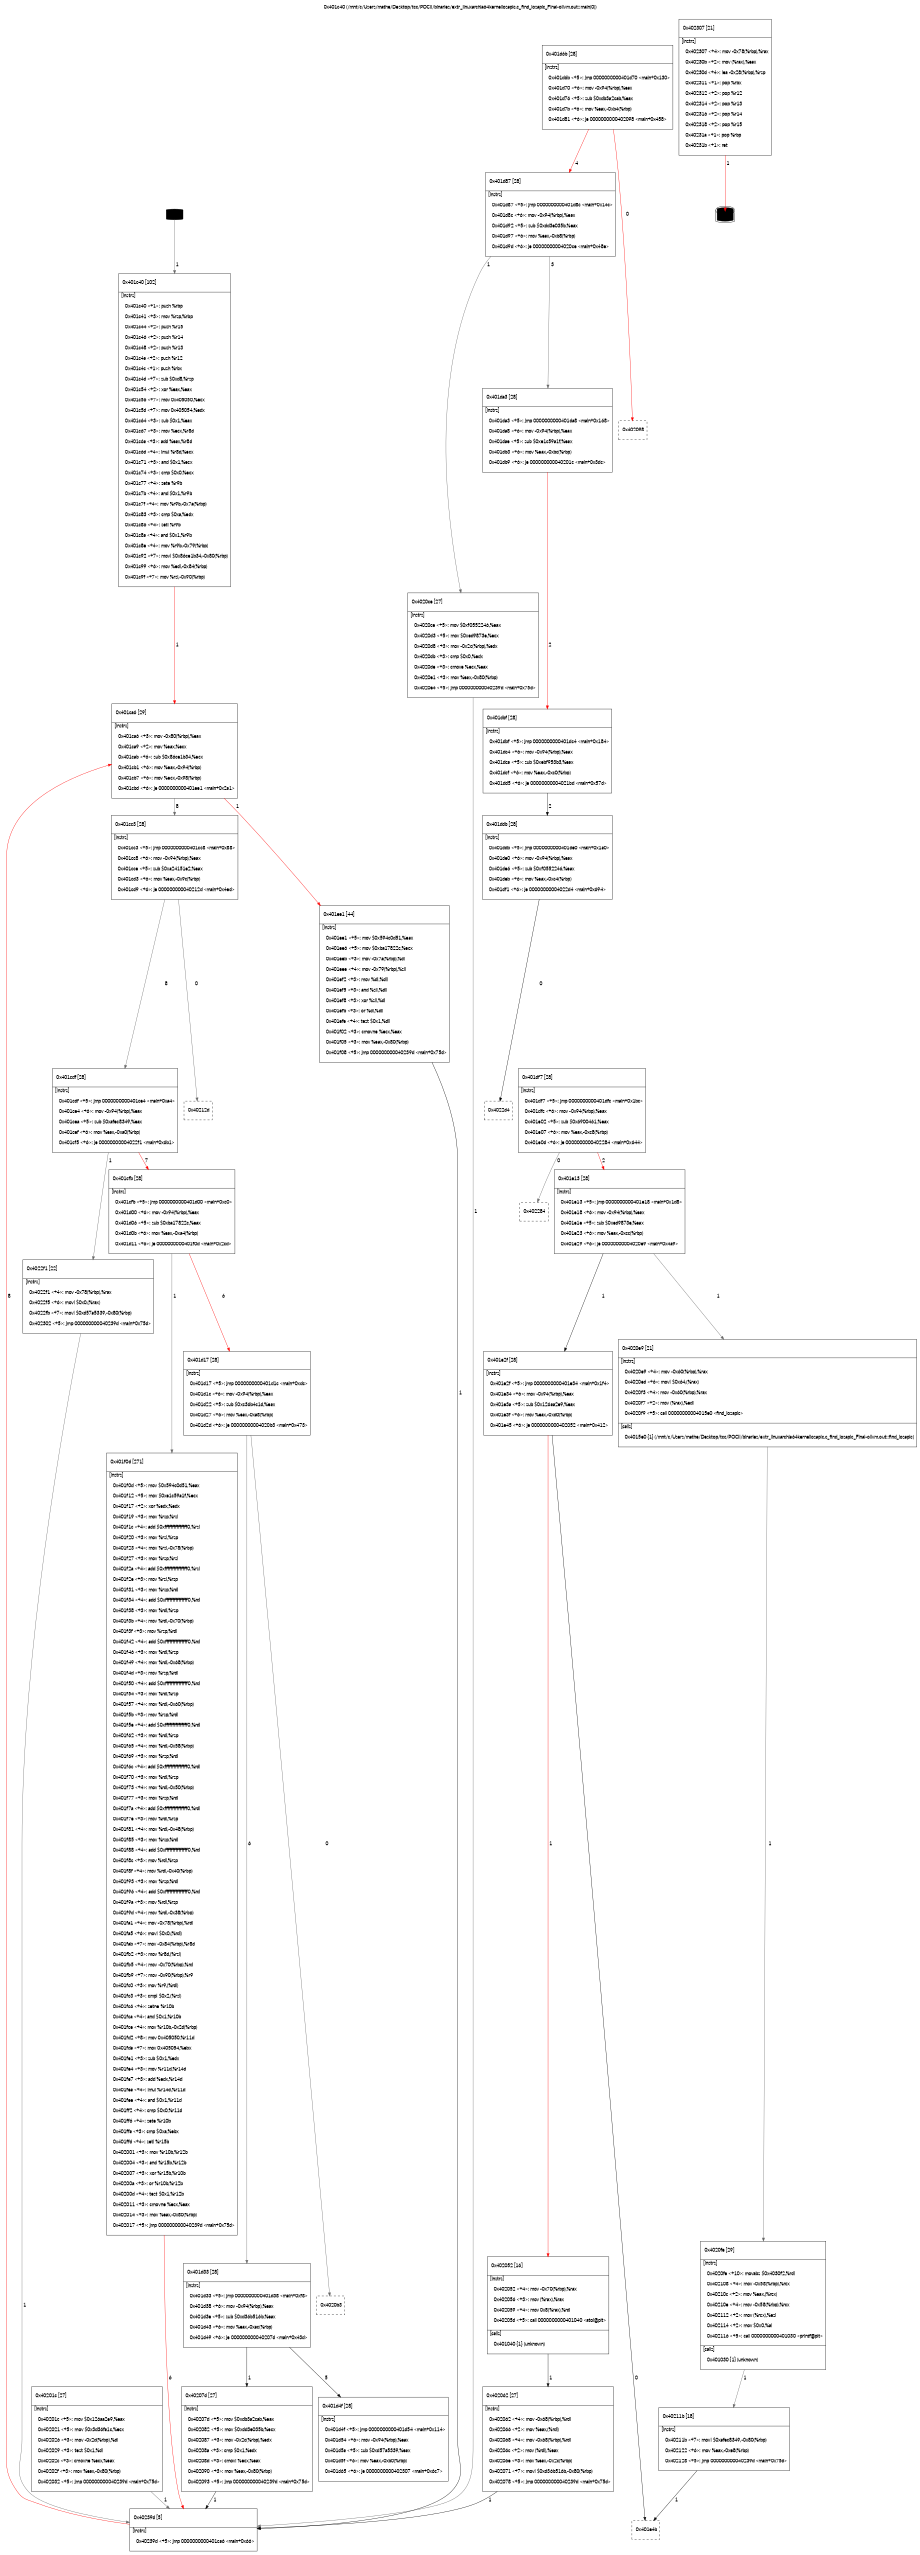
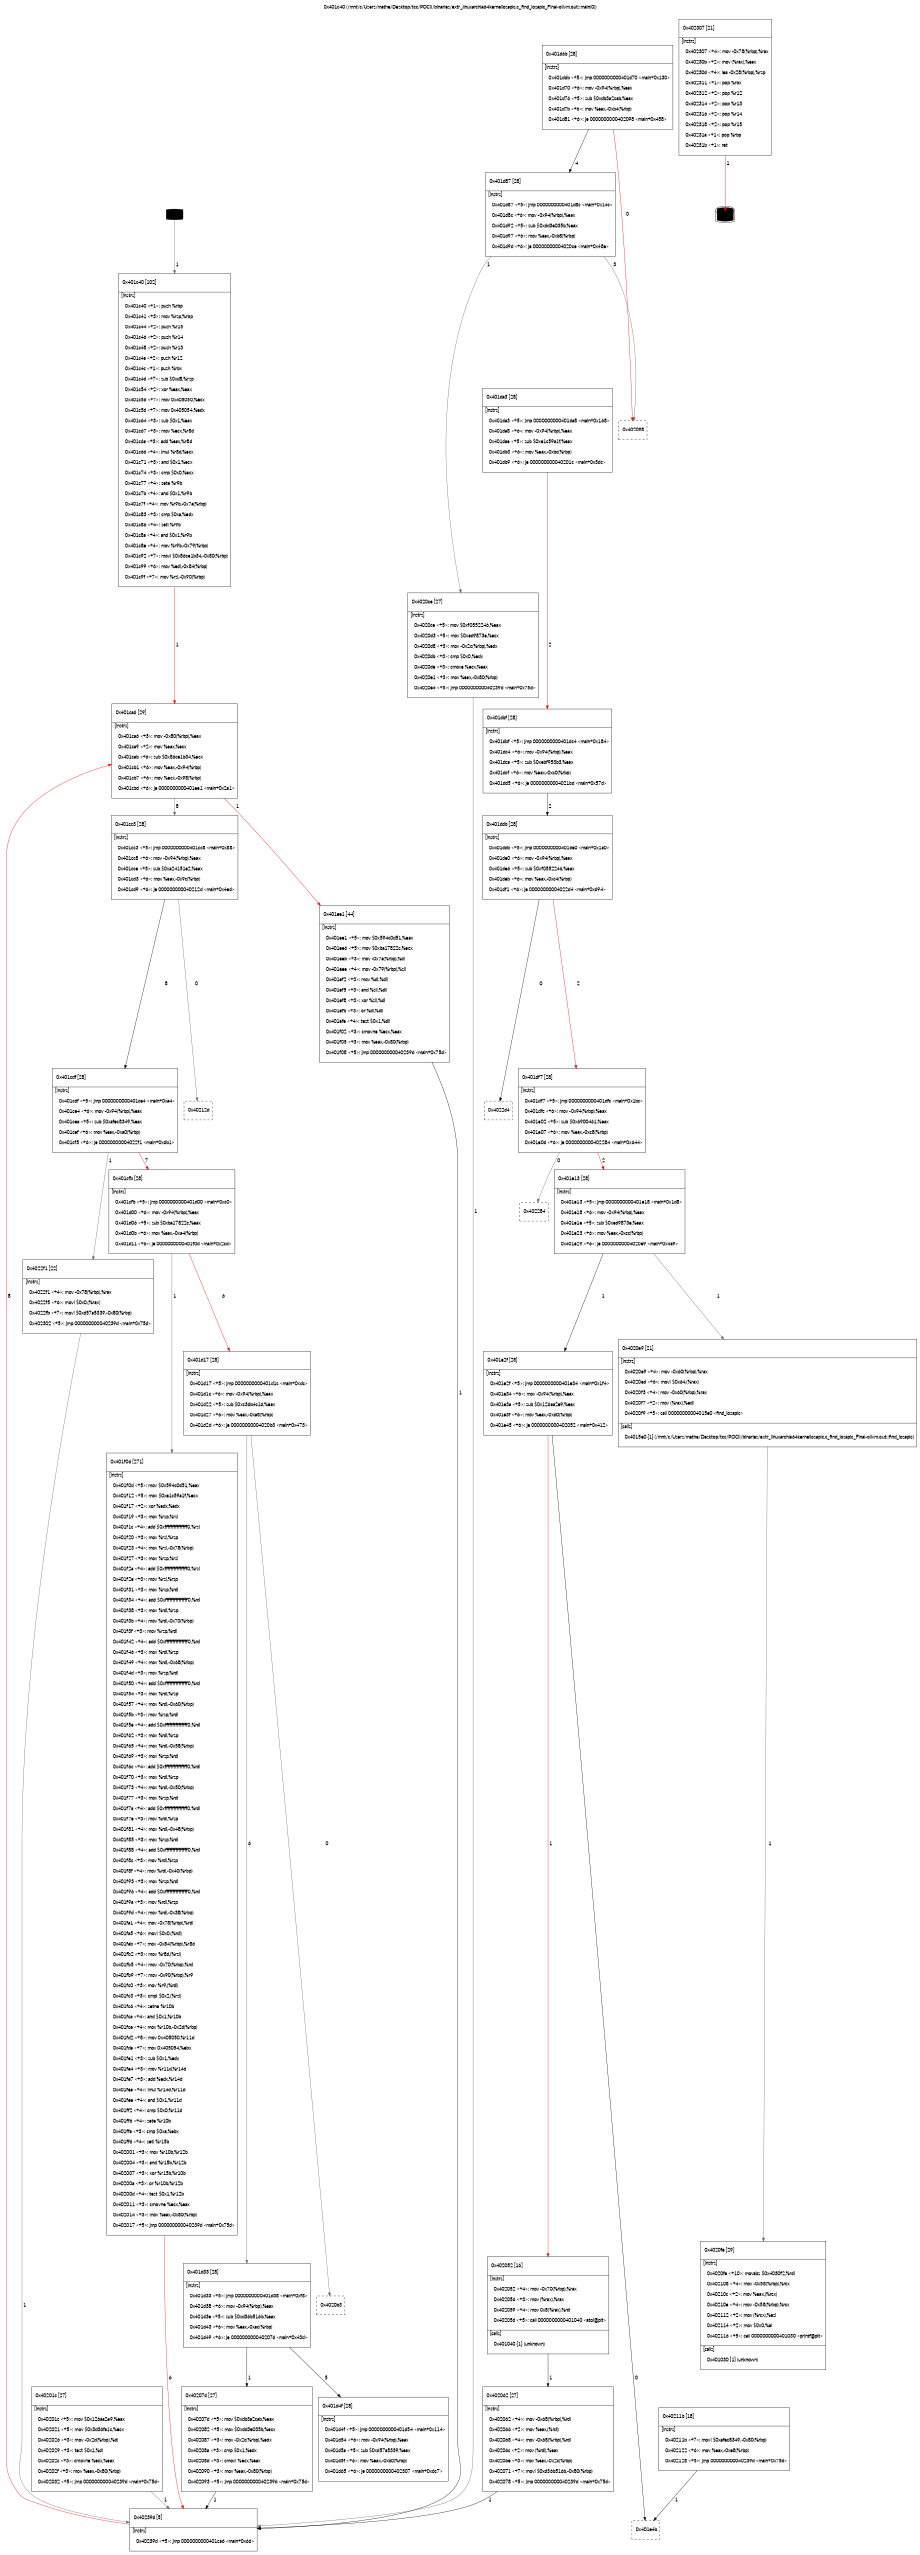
(580, 149) -> (580, 149)
(549, 321) -> (633, 334)
(145, 982) -> (145, 982)
none -> (564, 982)
(739, 2387) -> none
